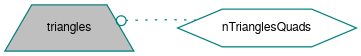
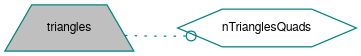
(161, 20) -> (155, 36)
